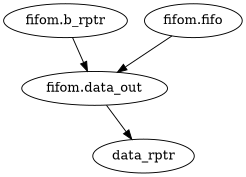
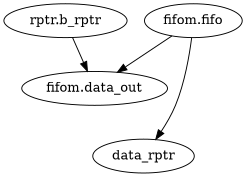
(65, 21) -> (65, 21)
(116, 118) -> (182, 87)
